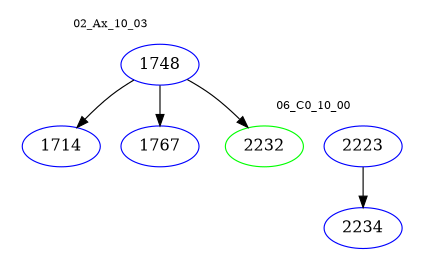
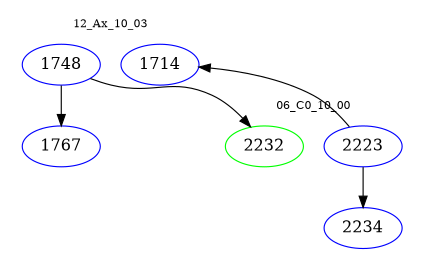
(111, 24) -> (111, 24)
(108, 98) -> (286, 84)
